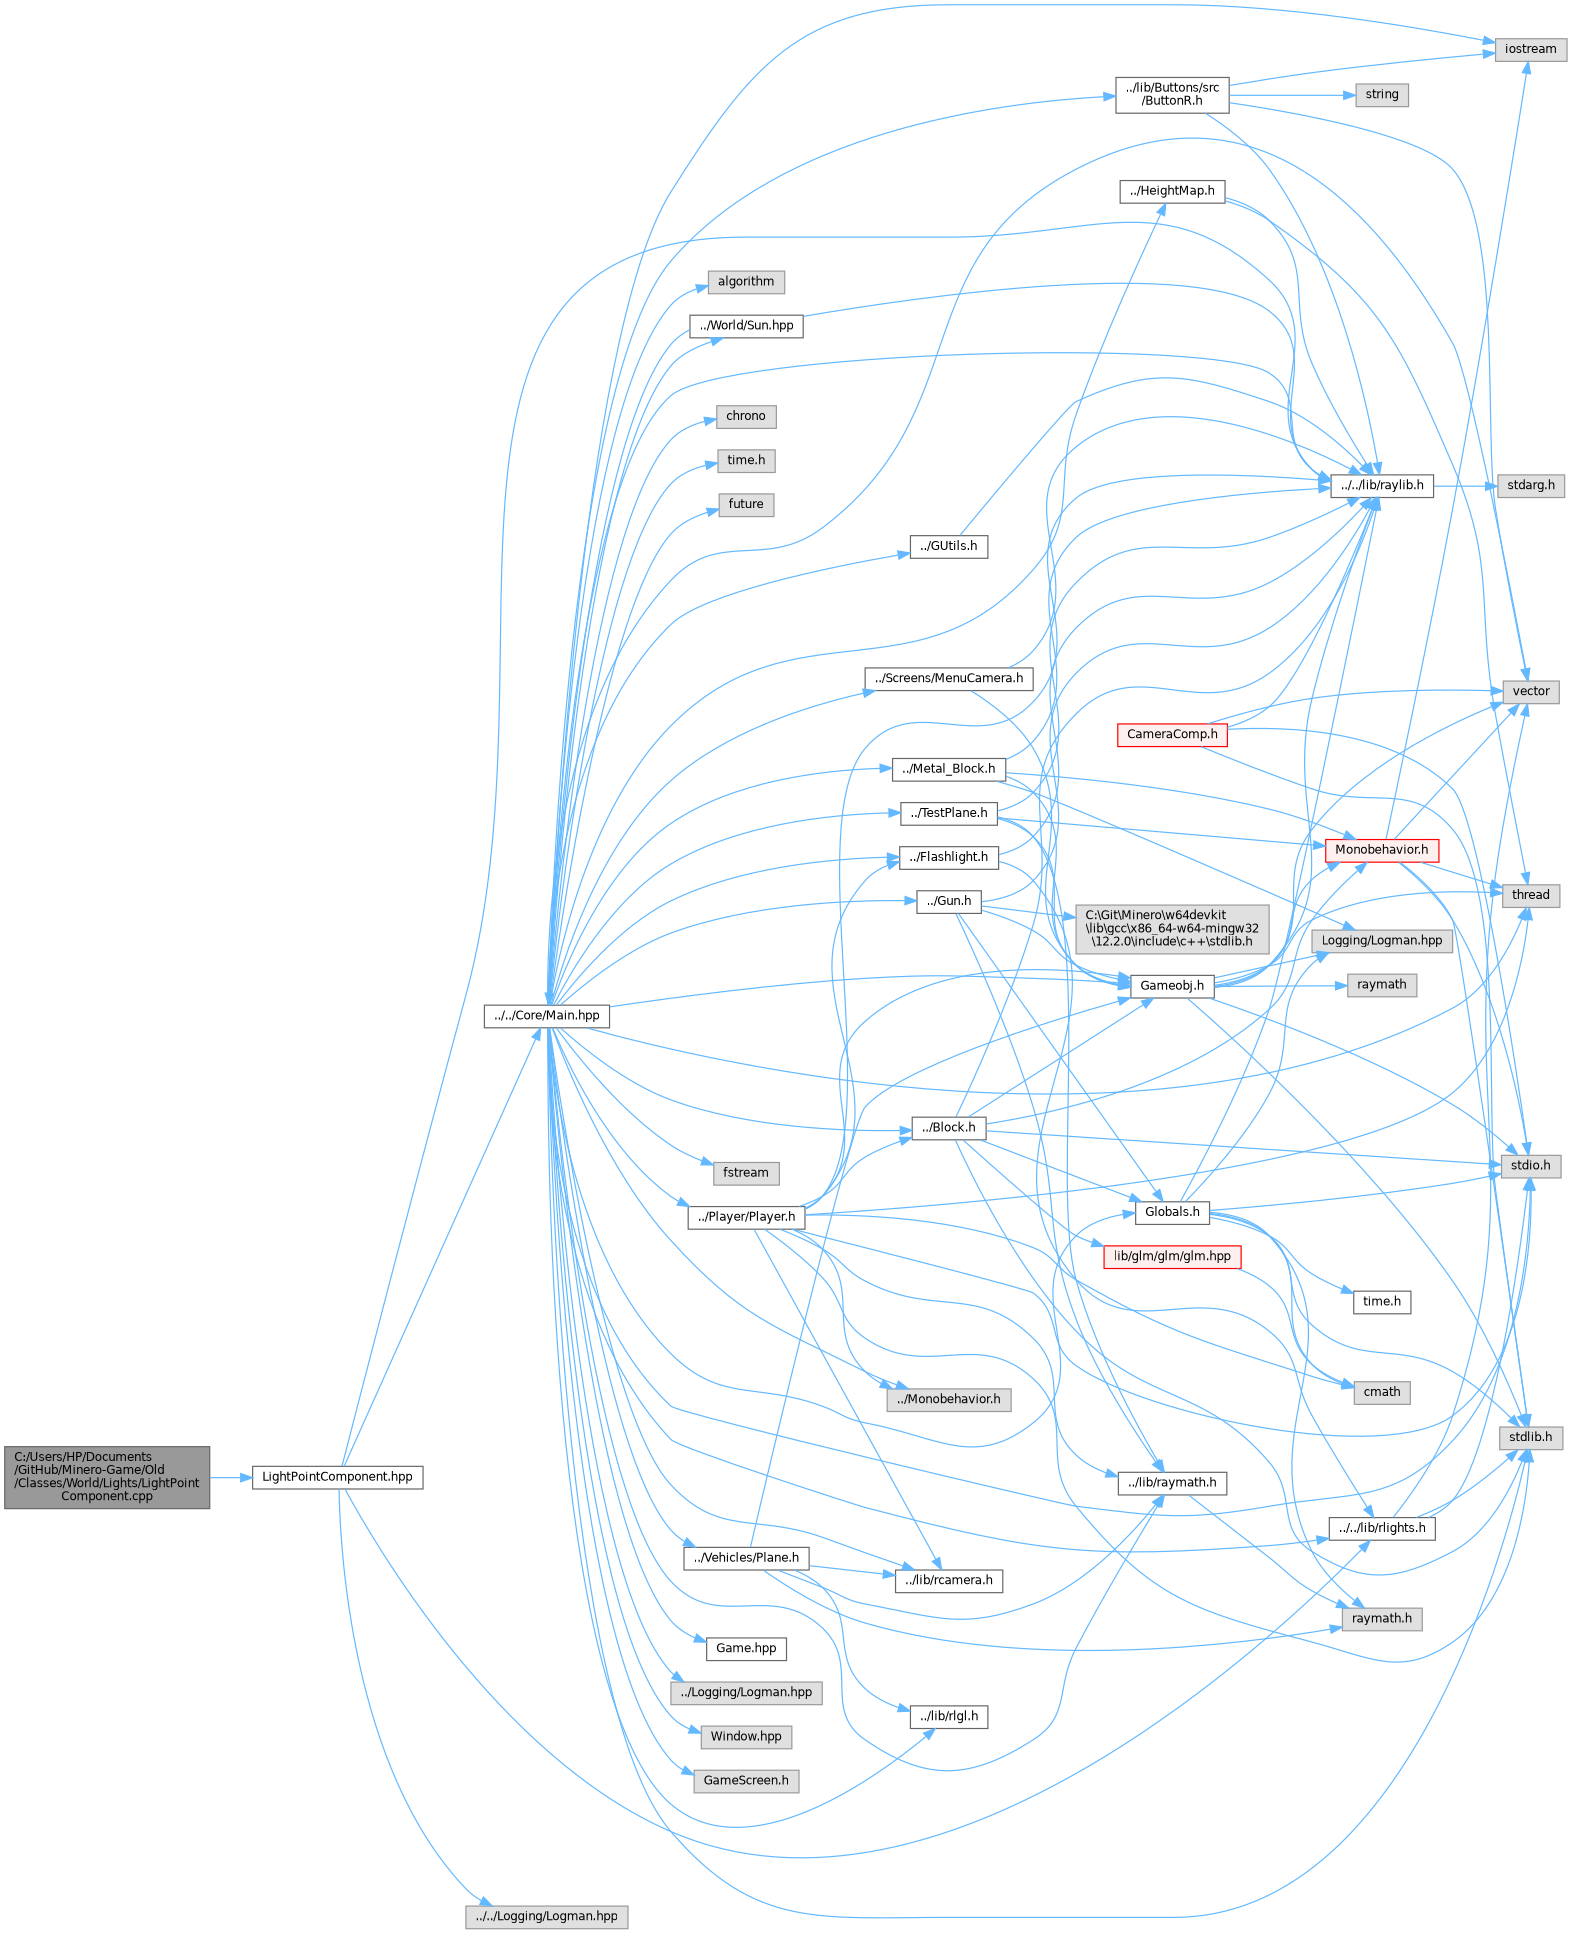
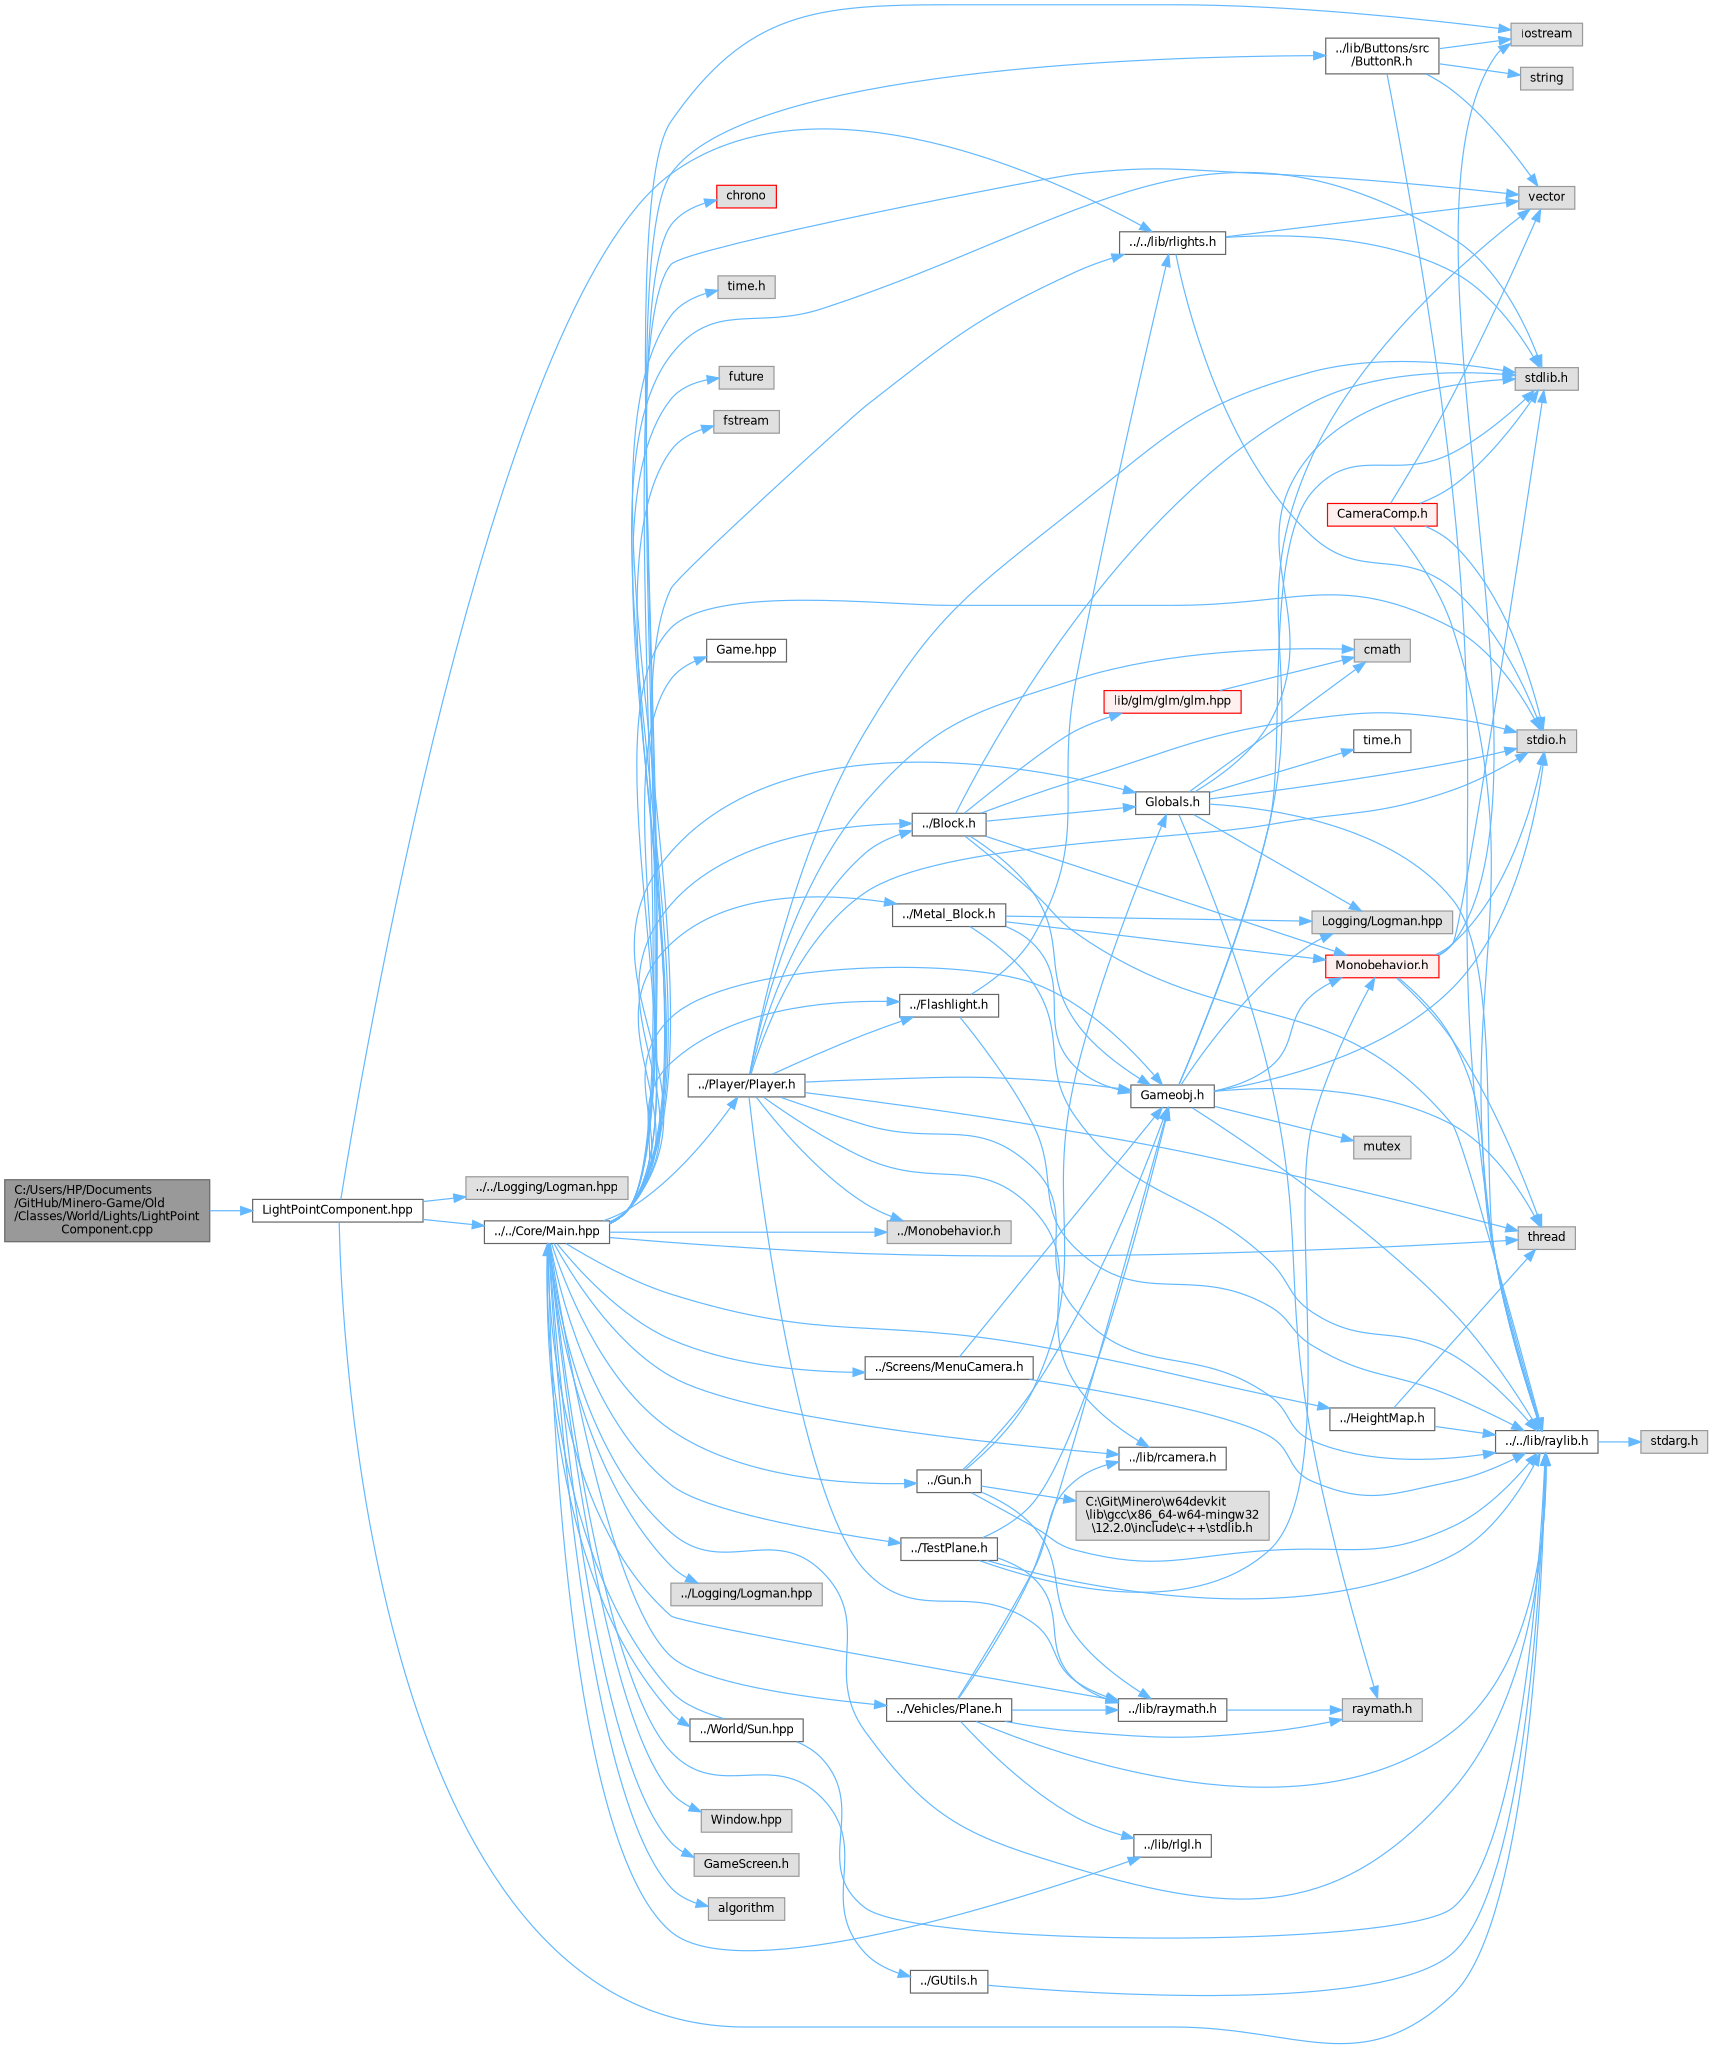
(747, 417) -> (747, 197)
(1452, 776) -> (1485, 1189)
(1382, 986) -> (1382, 1148)
none -> (1360, 1774)
